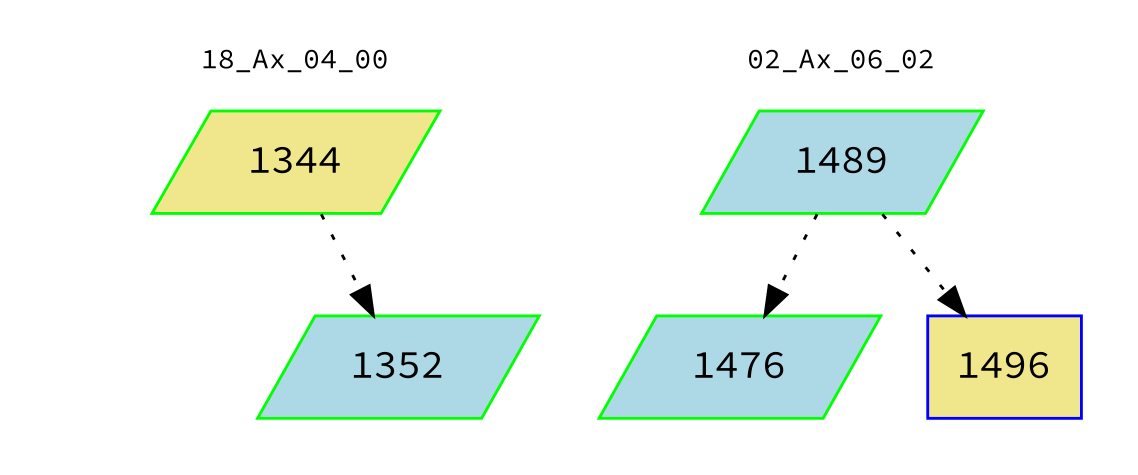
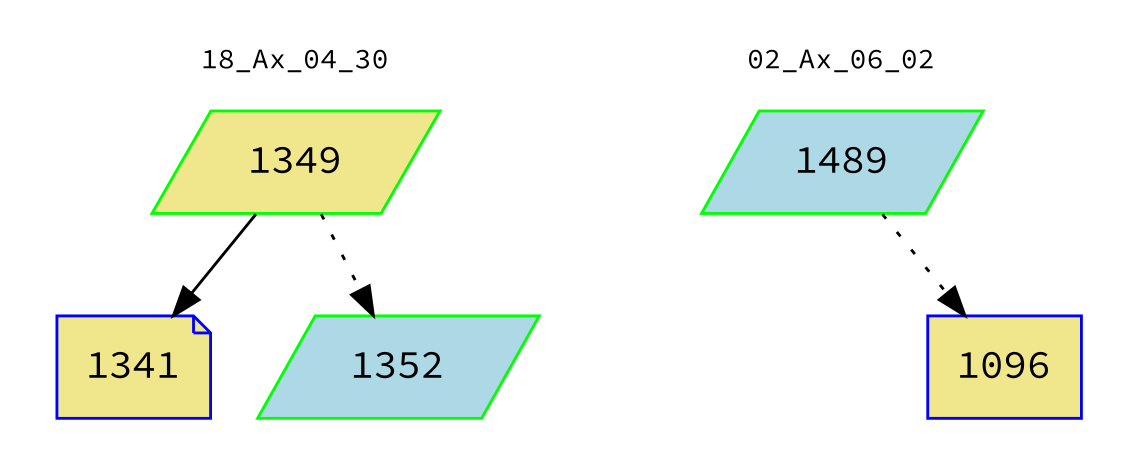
(296, 61) -> (296, 61)
(296, 162) -> (296, 162)
none -> (134, 367)
(740, 367) -> none
(1005, 367) -> (1005, 367)
